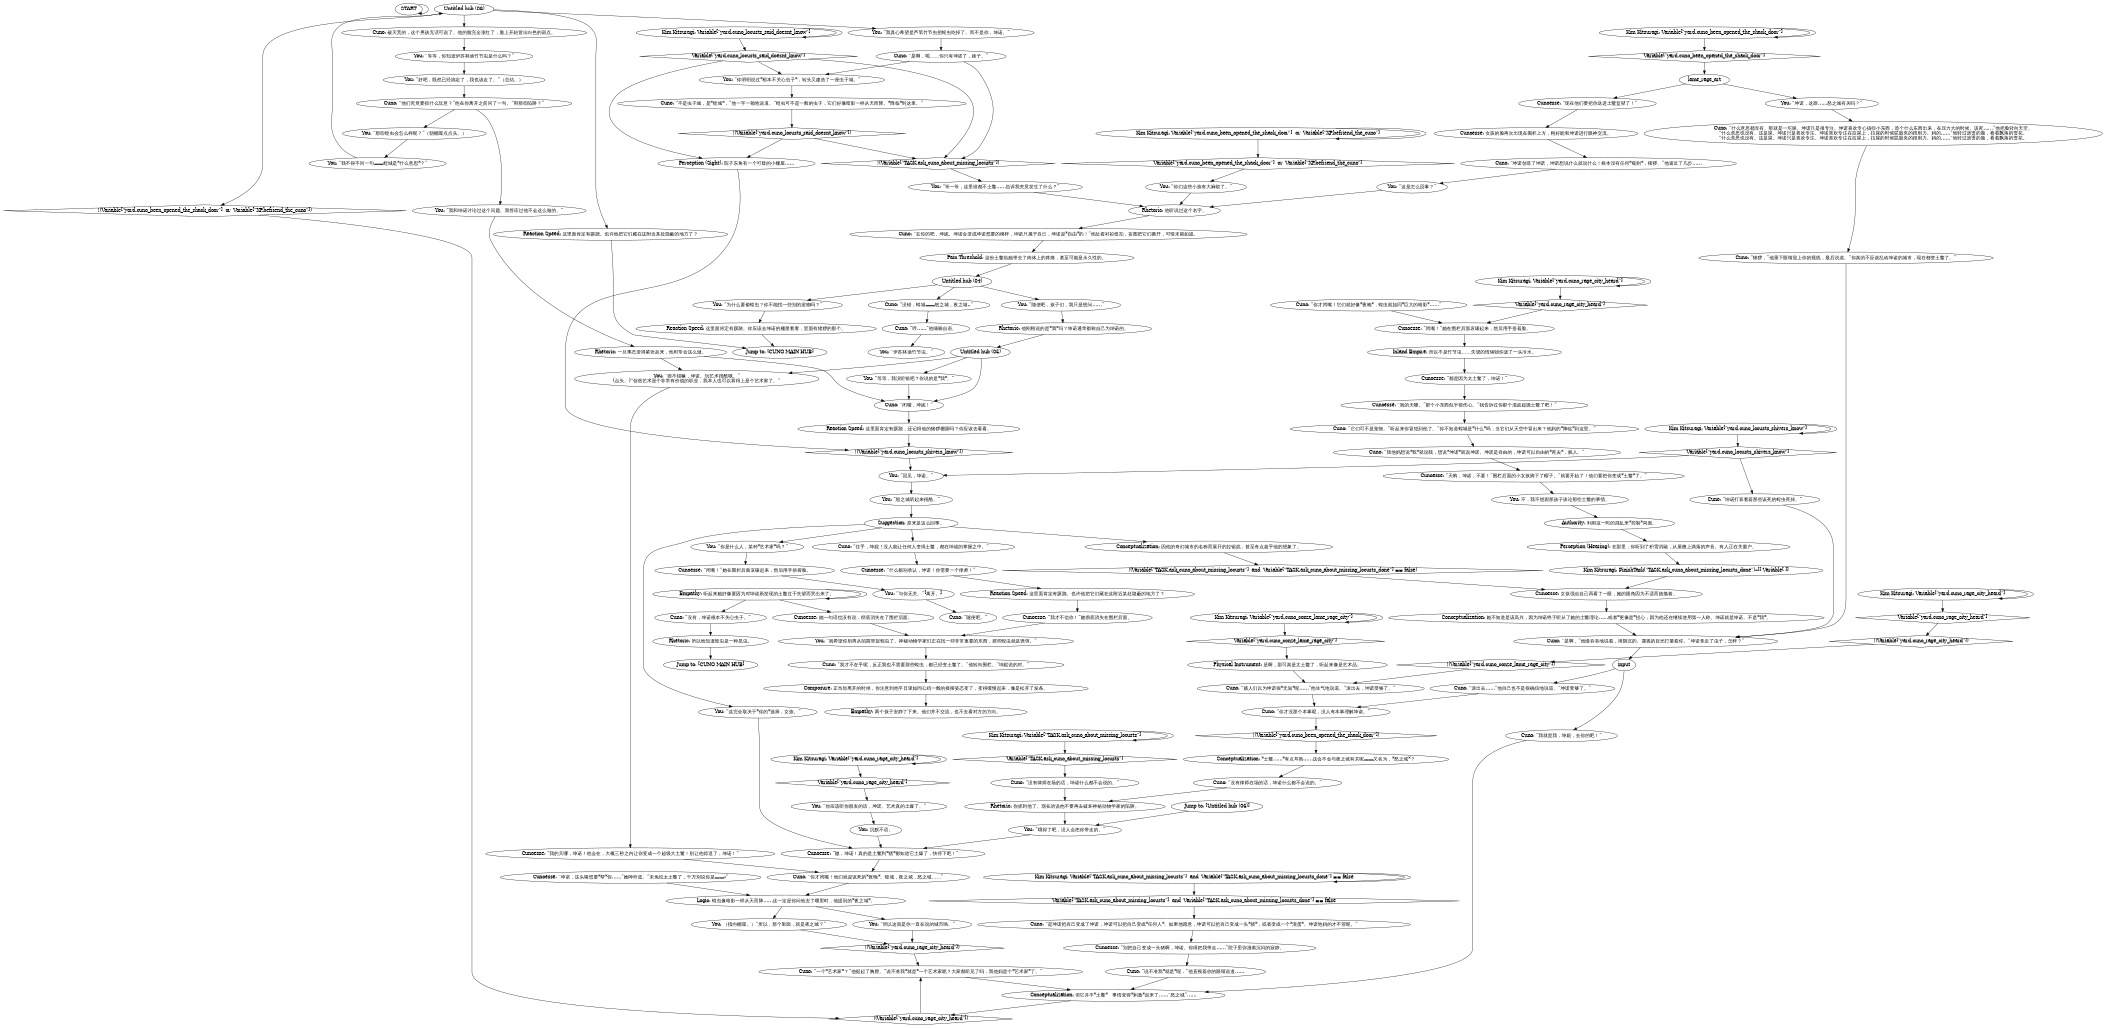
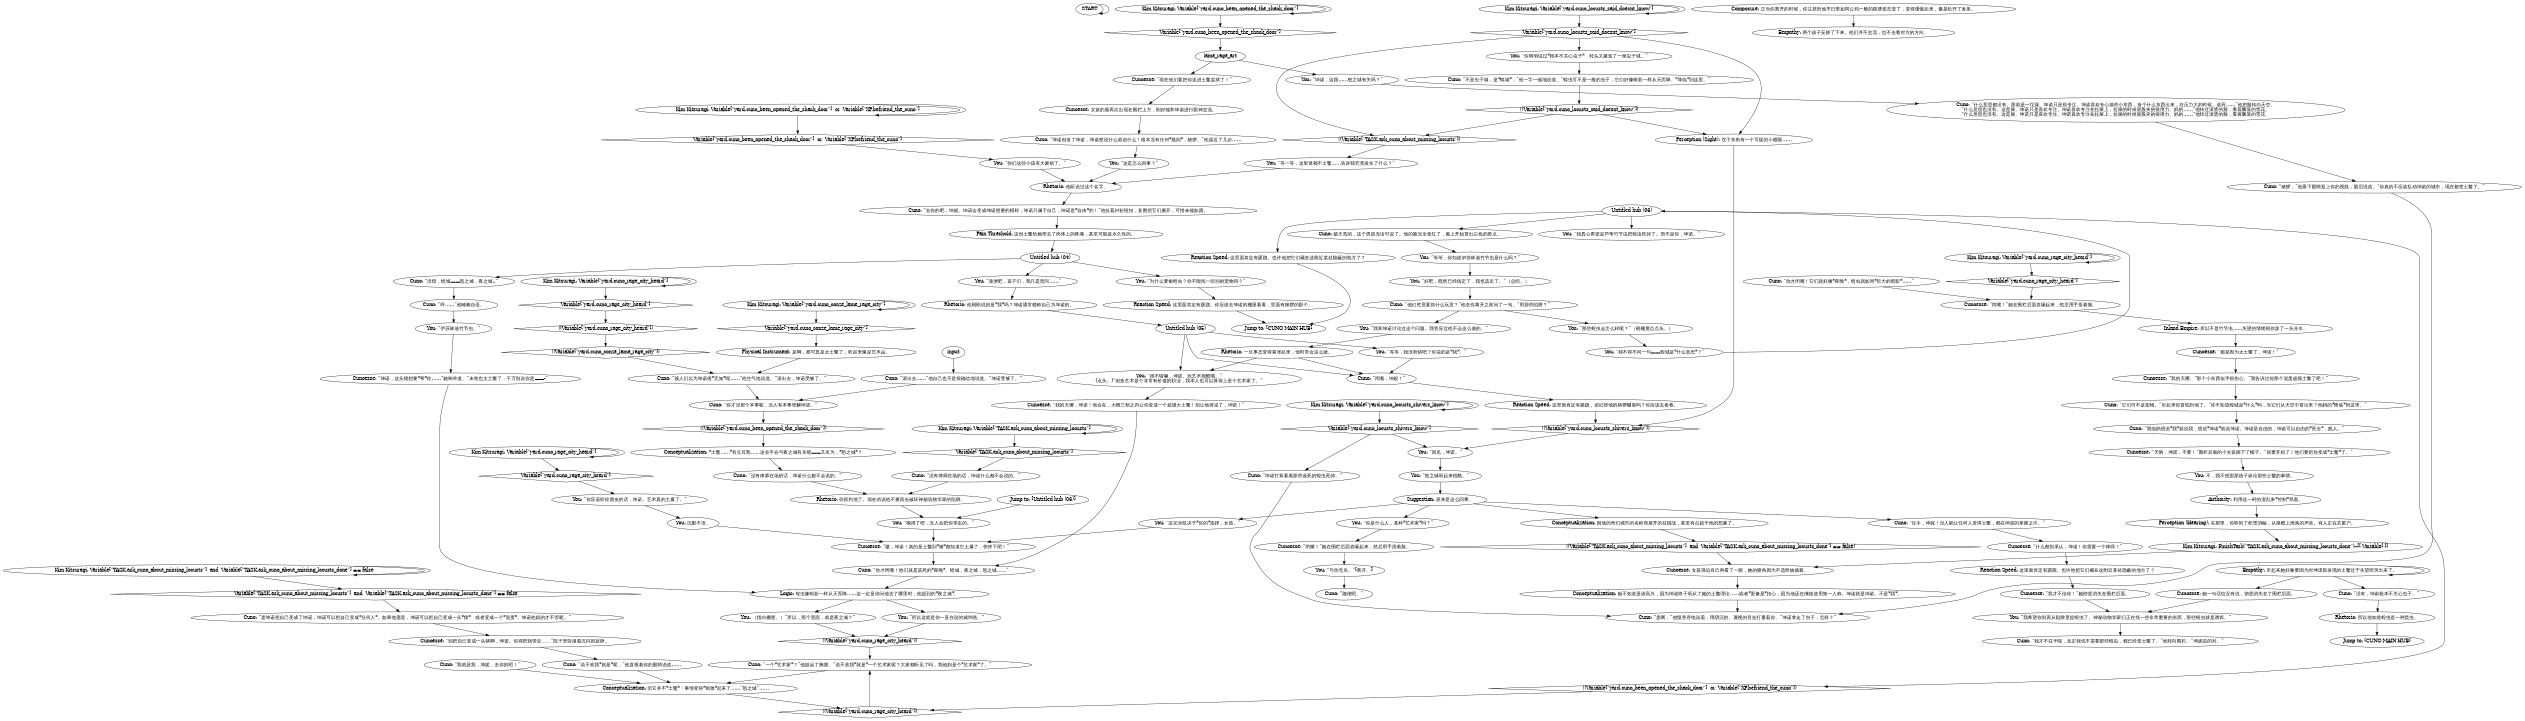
(941, 56) -> none
none -> (452, 352)
(1636, 652) -> none
(926, 675) -> none
(1609, 706) -> none
